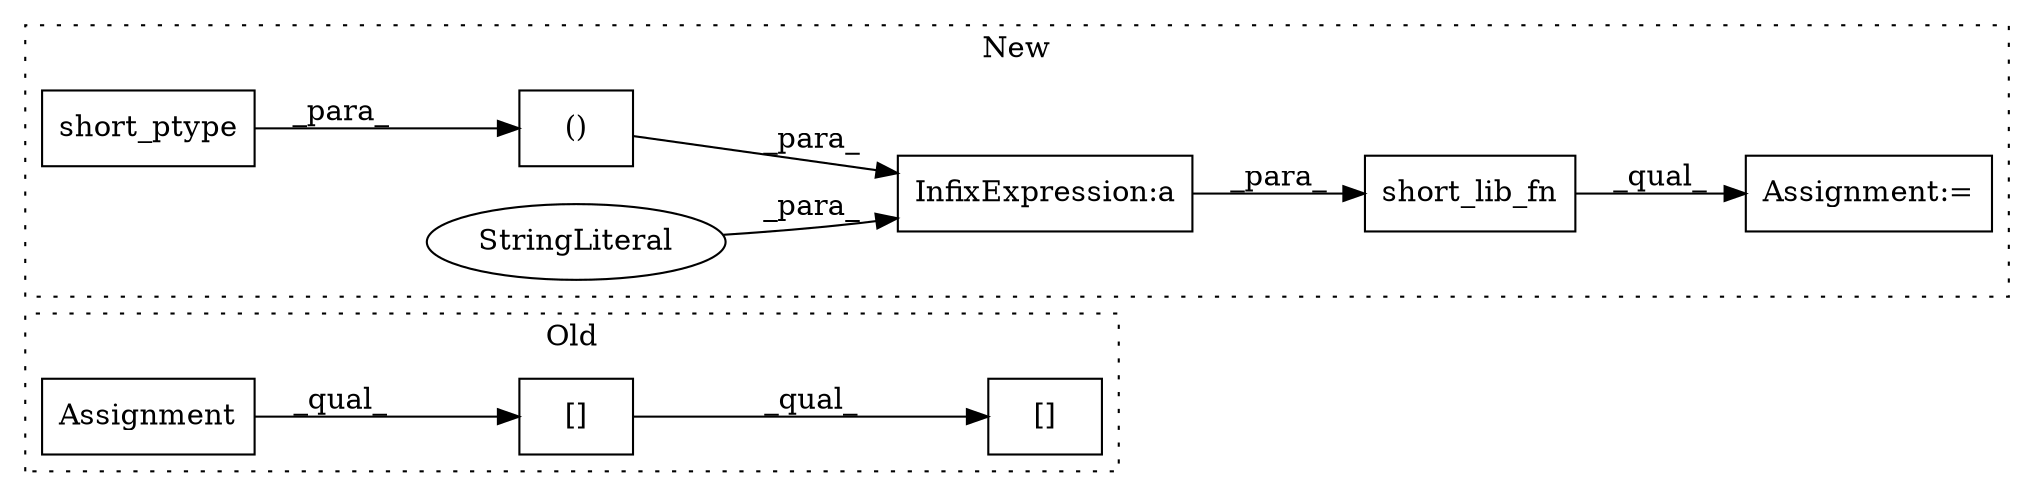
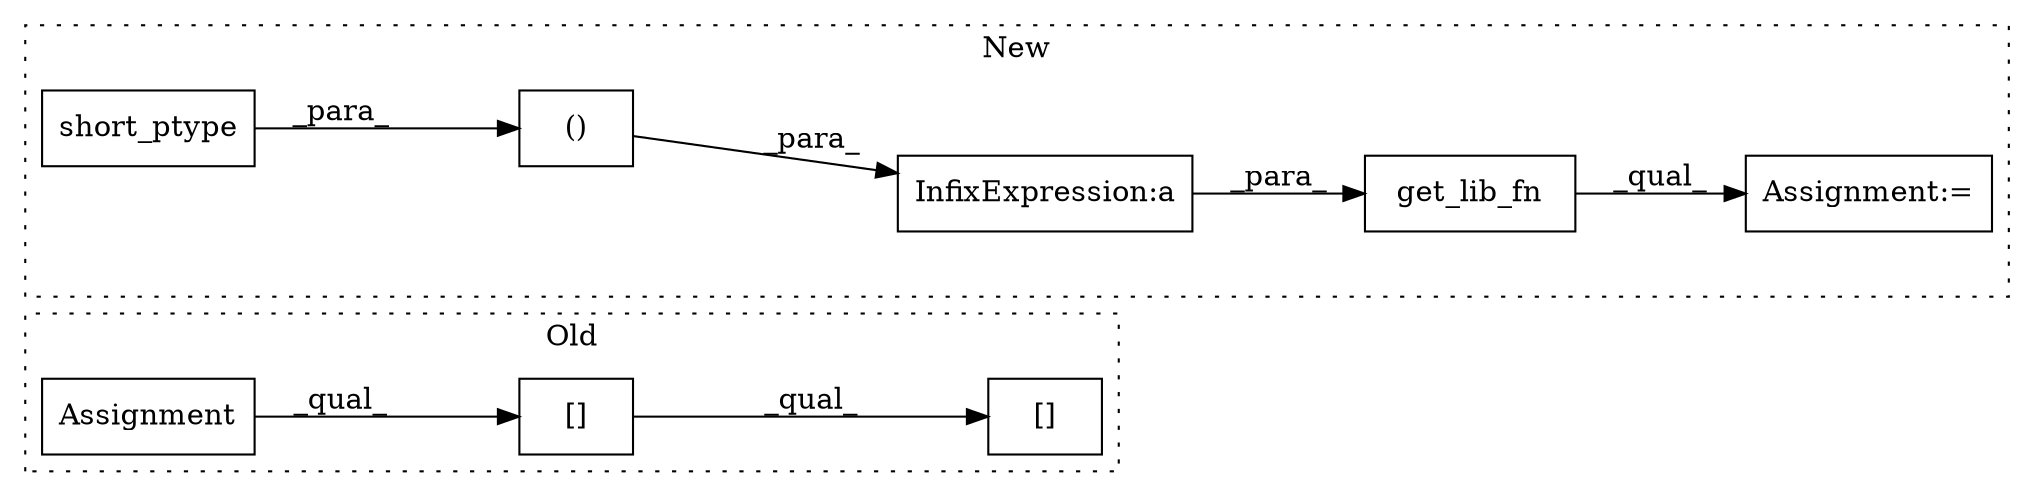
(1470, 194) -> (1470, 194)
(576, 242) -> none
